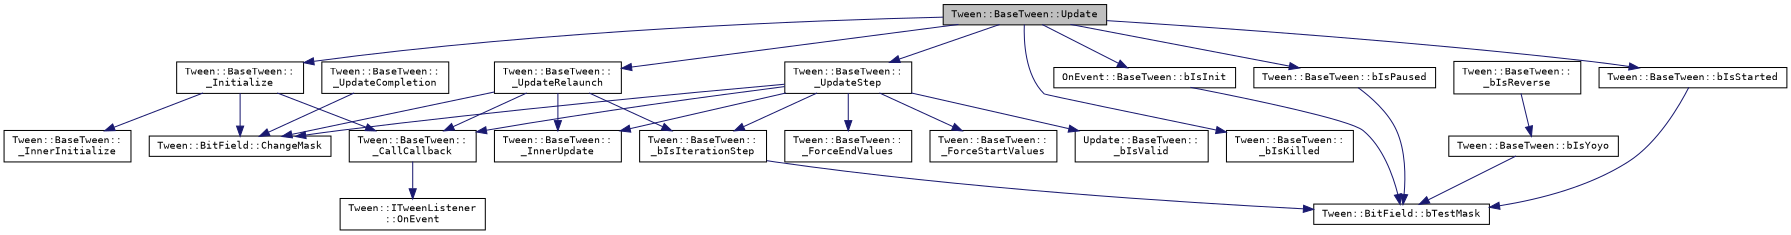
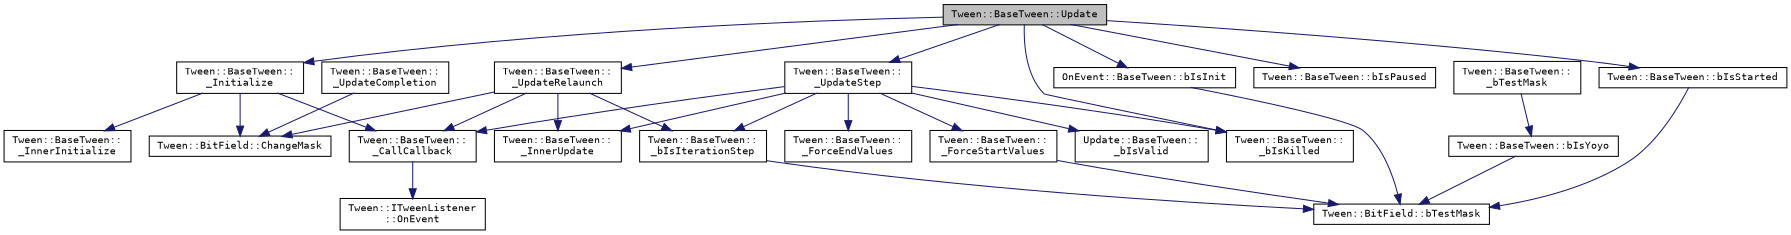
(1517, 78) -> (1517, 78)
(545, 107) -> (1064, 107)
(1398, 133) -> (1193, 183)
